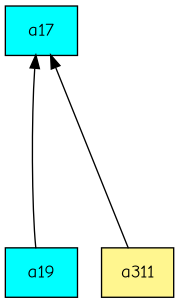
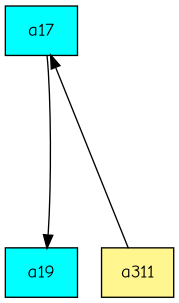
(32, 158) -> (50, 145)
